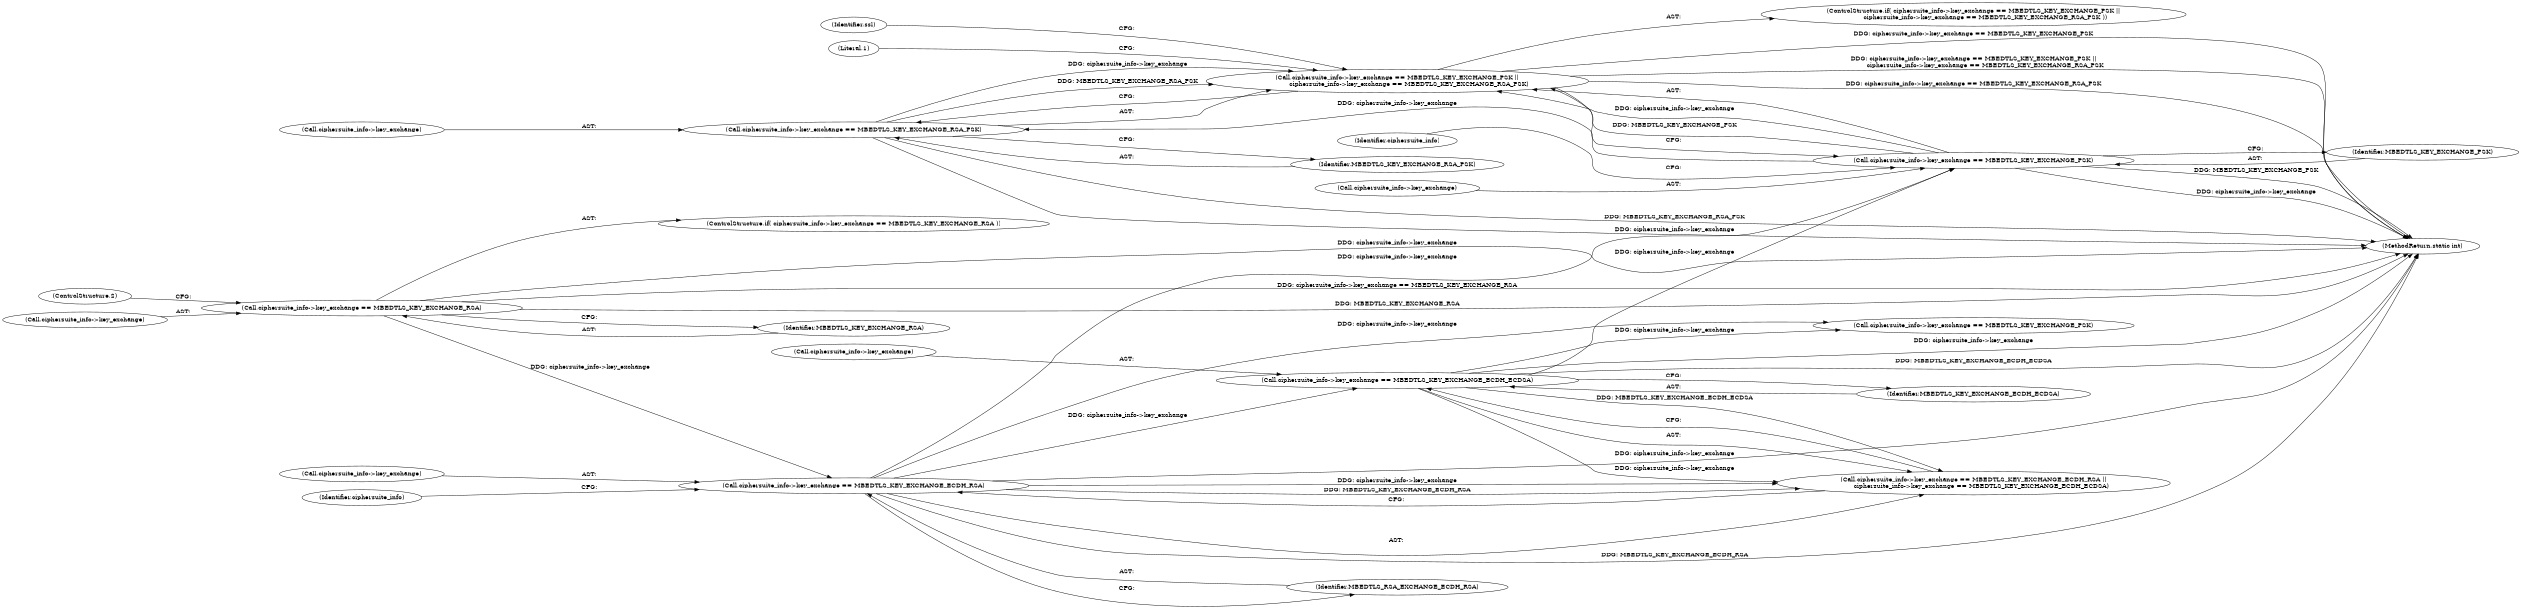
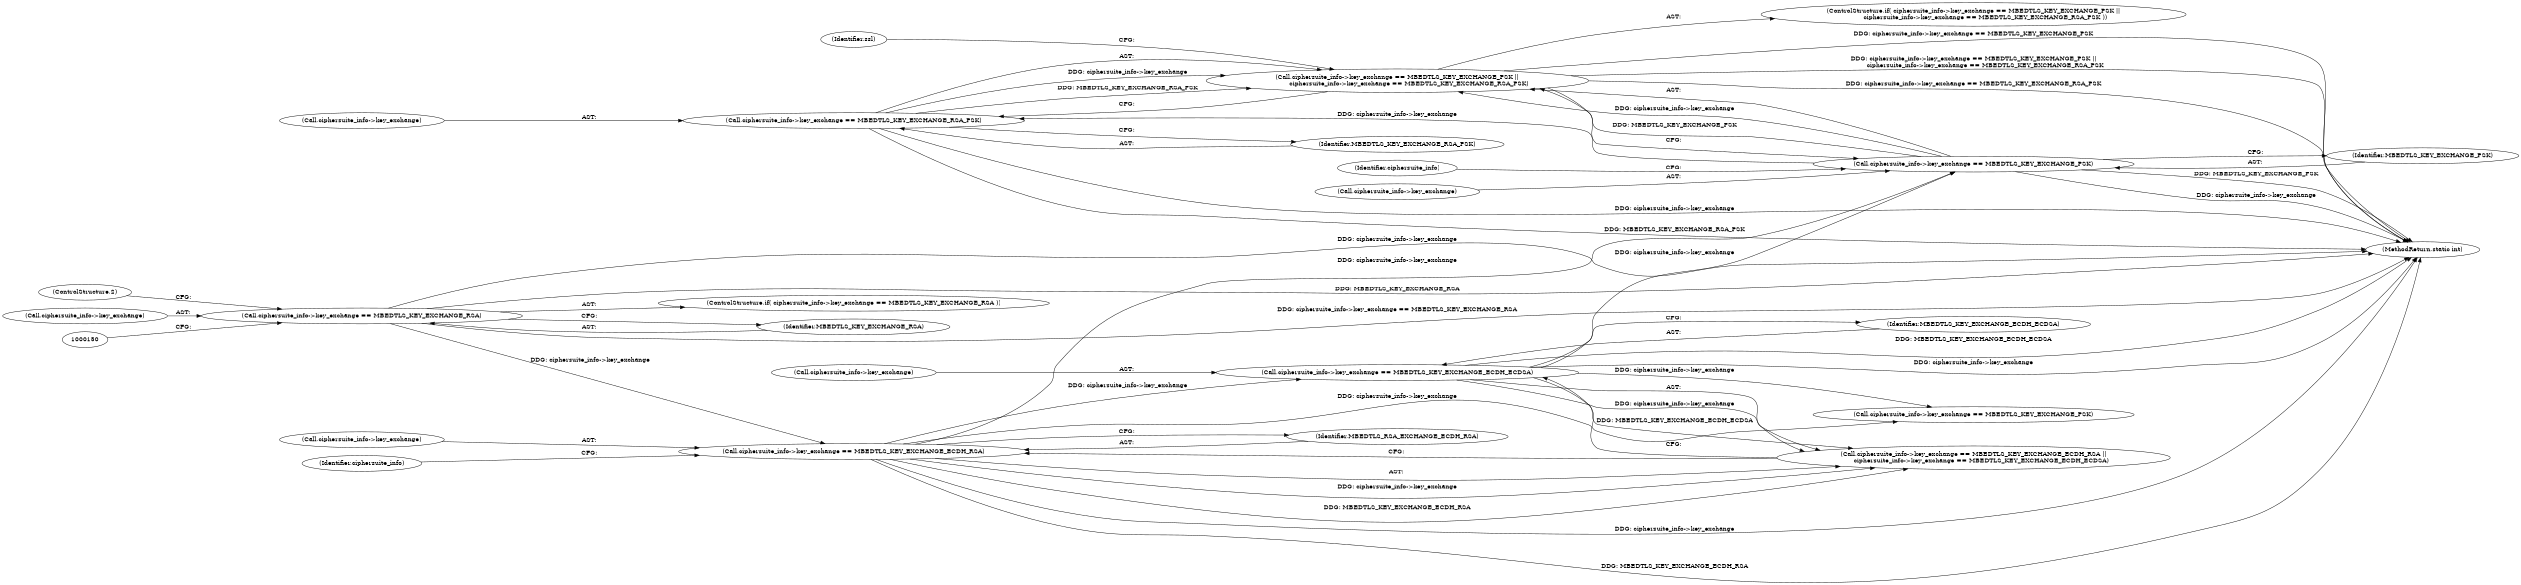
(854, 49) -> none
none -> (85, 340)
